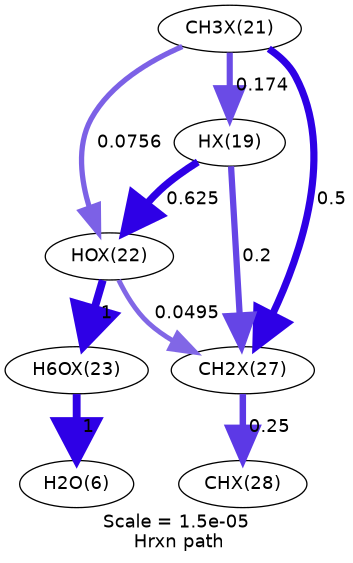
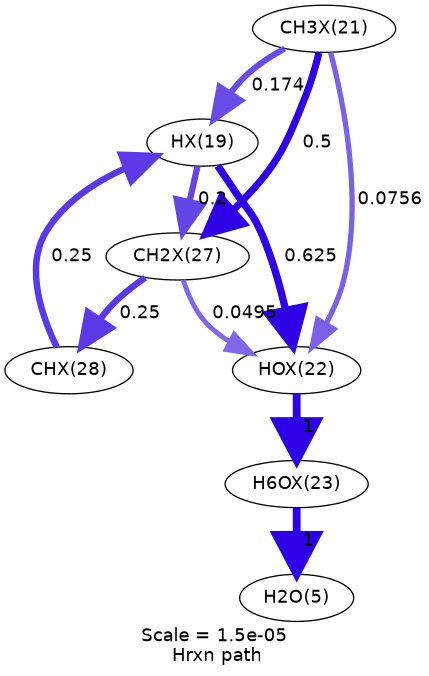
none -> (43, 239)
(141, 315) -> (200, 316)
(77, 484) -> (297, 598)
